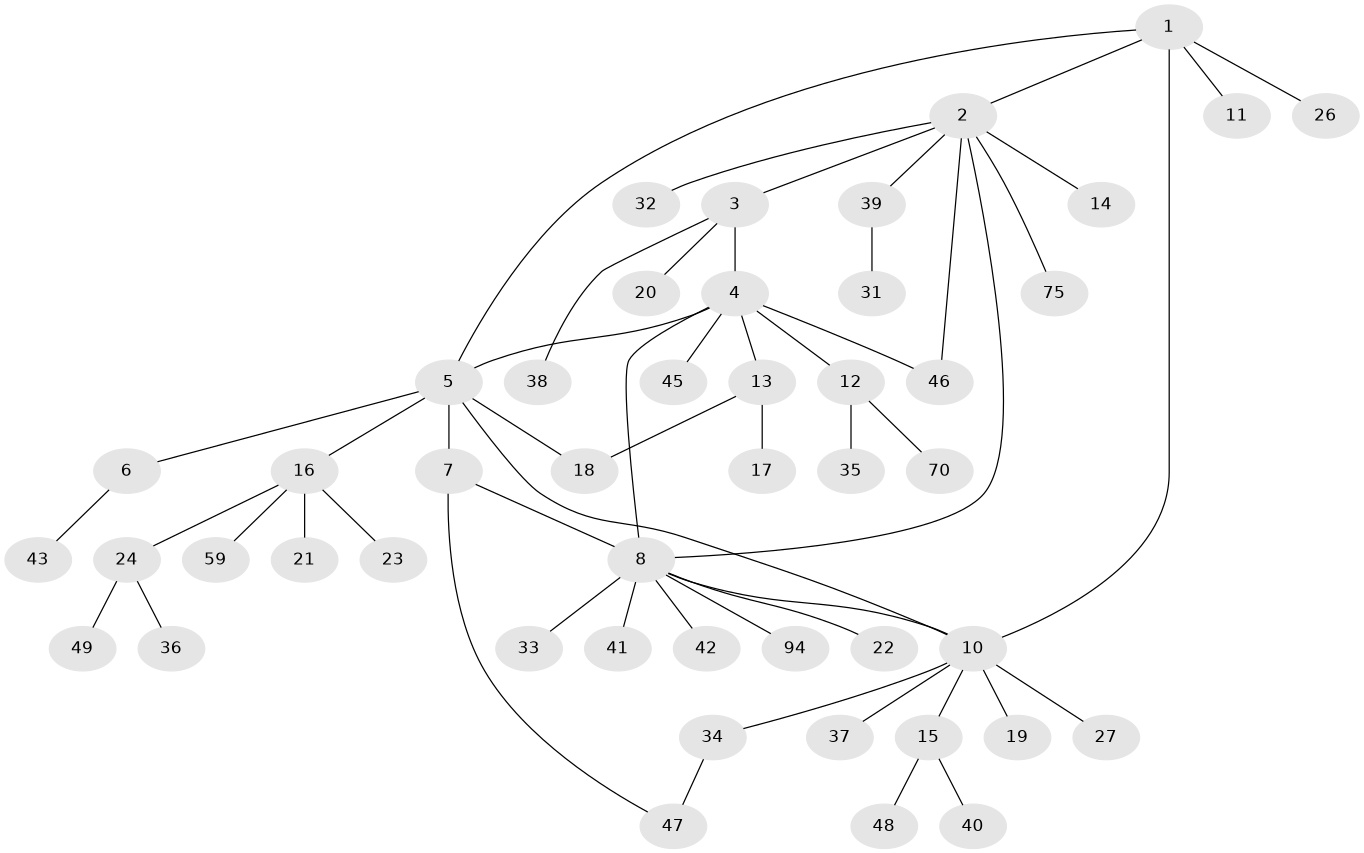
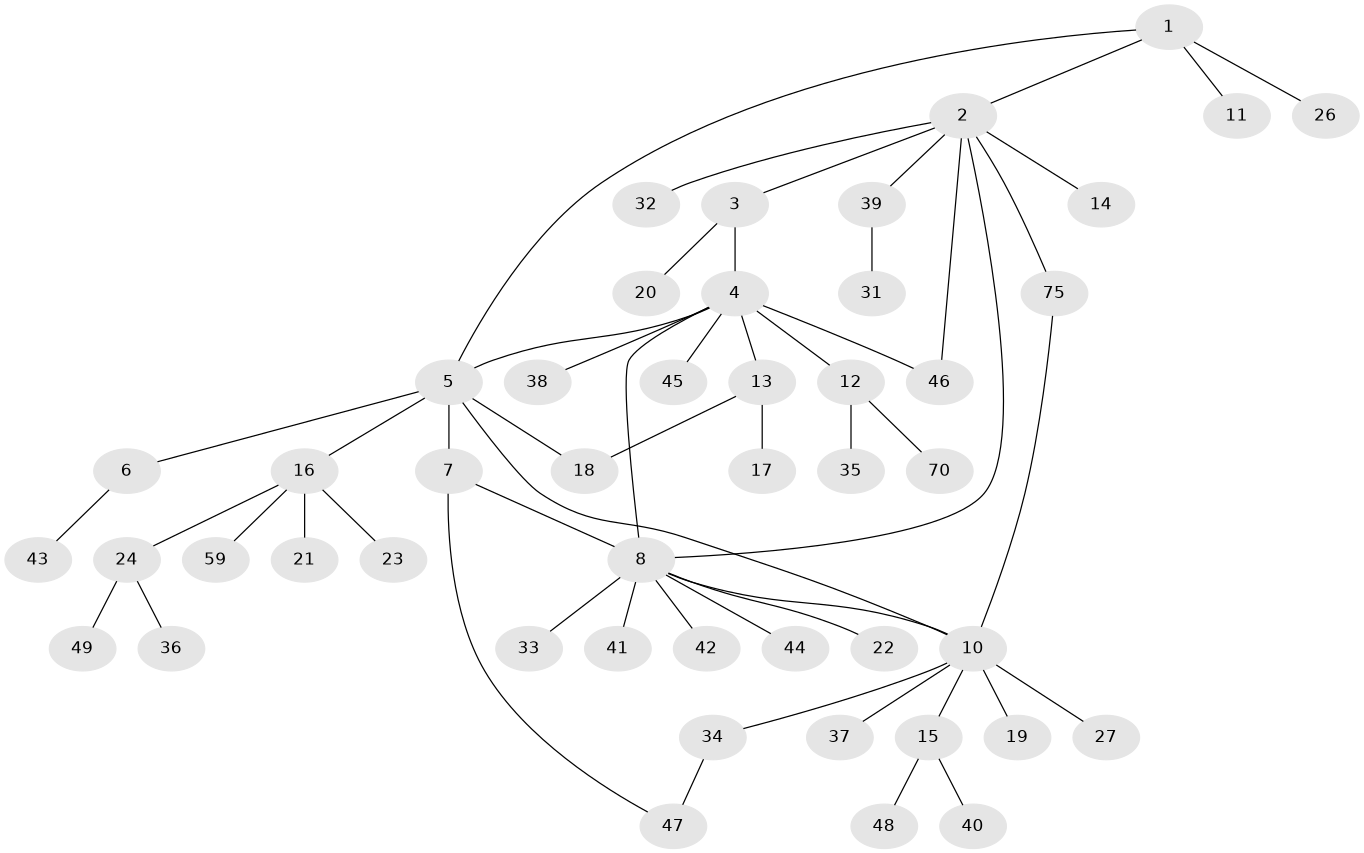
(607, 268) -> (637, 339)
(1169, 385) -> (1029, 474)
(796, 649) -> (796, 649)
